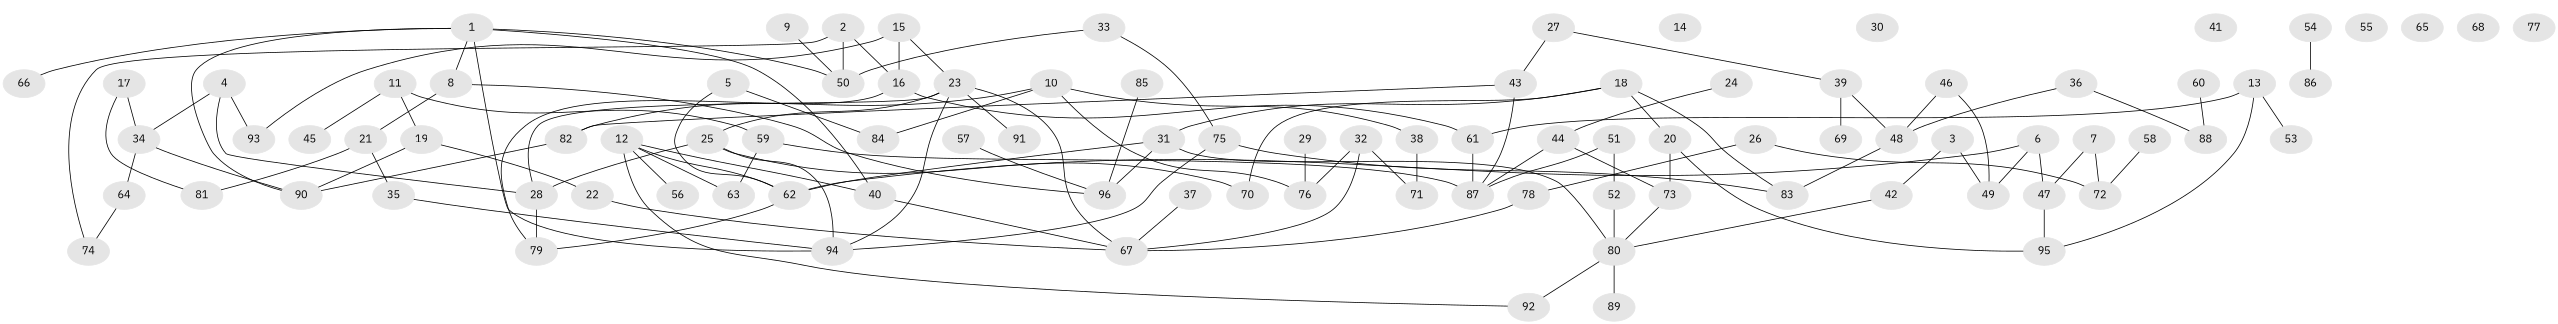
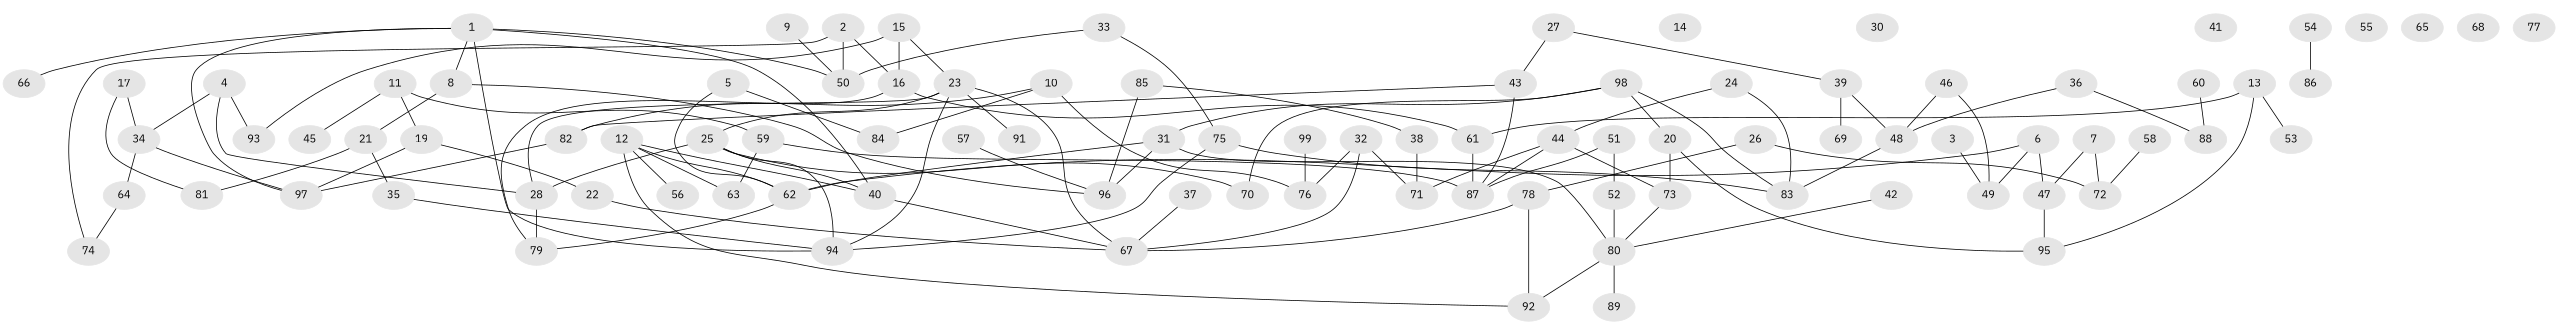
(1621, 84) -> (1621, 84)
(1186, 105) -> (1277, 100)
none -> (1785, 129)
(1305, 140) -> (1305, 140)
none -> (1505, 159)
(1922, 168) -> none
none -> (818, 174)
(301, 195) -> (301, 195)
none -> (1529, 251)
